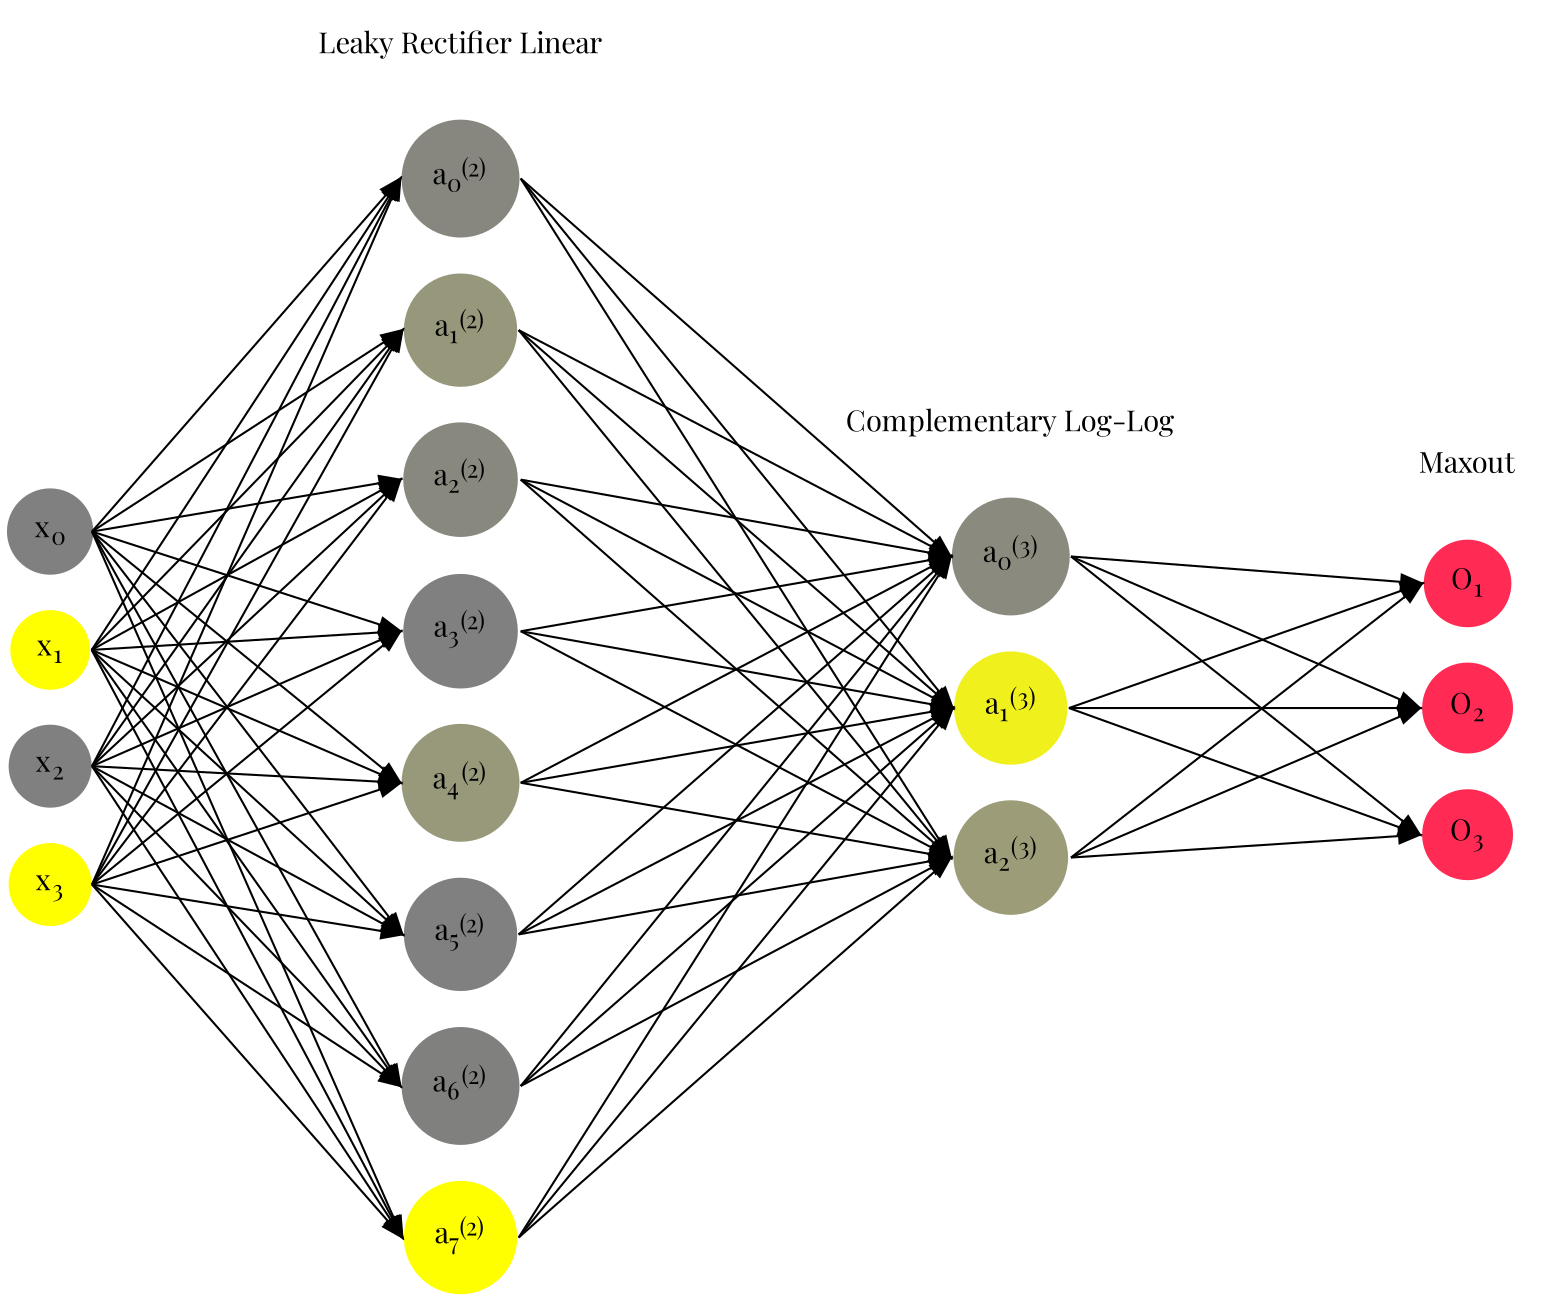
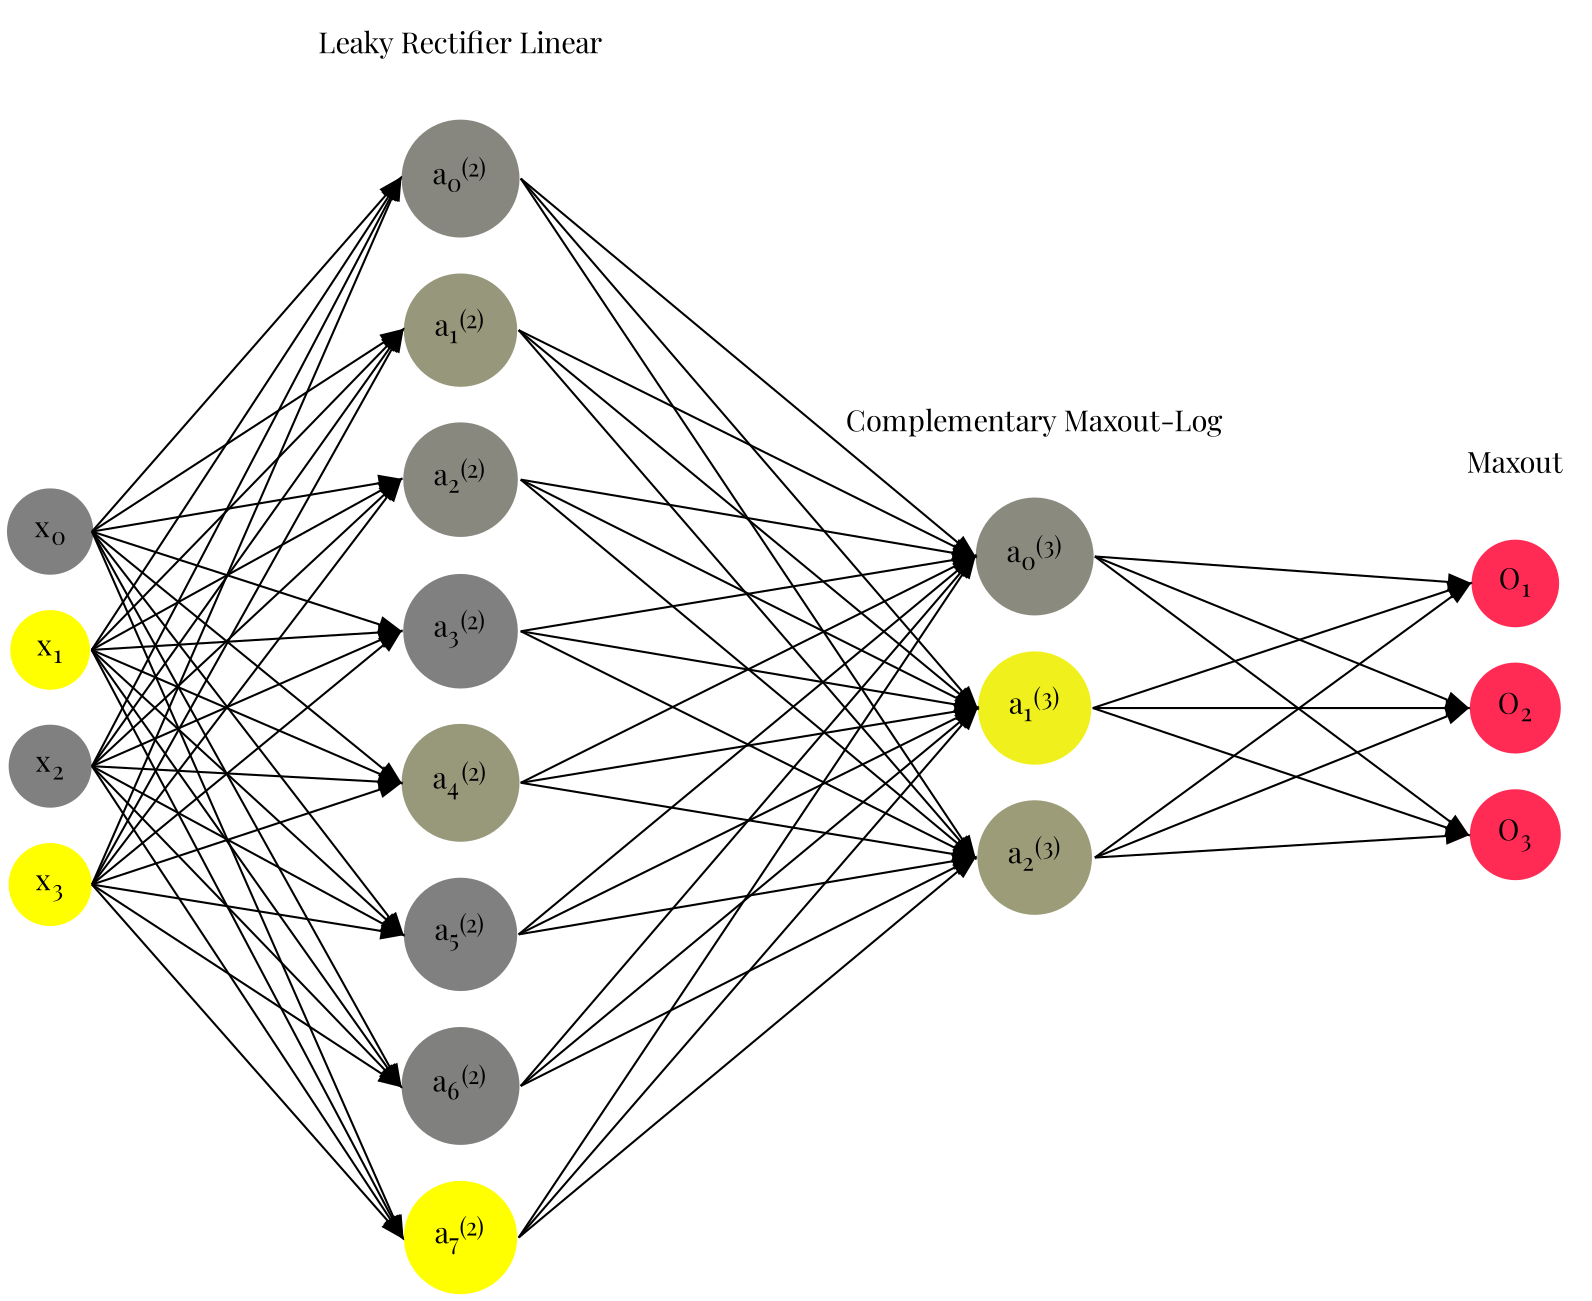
(1011, 424) -> (1035, 424)
